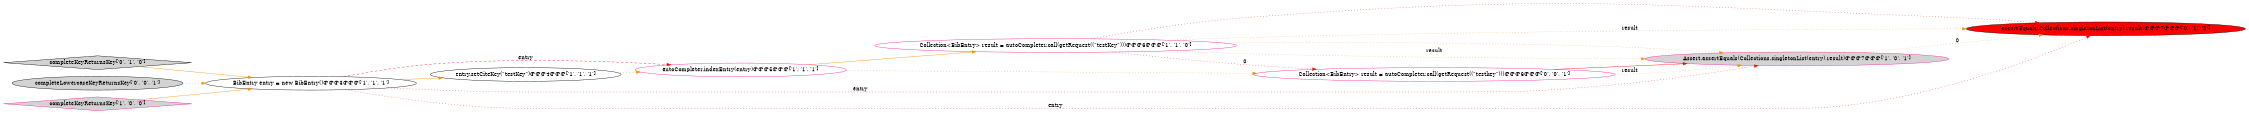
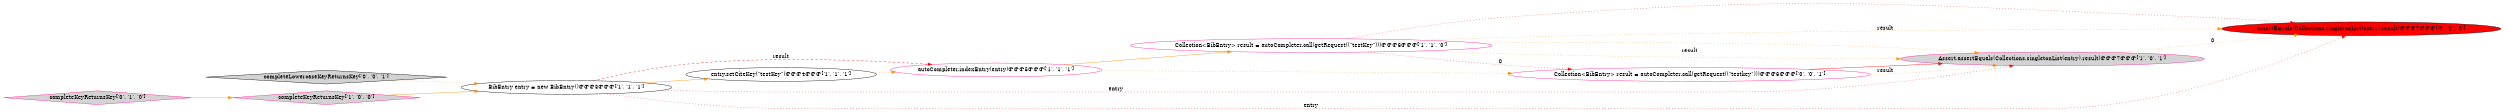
(526, 58) -> (781, 57)
(98, 63) -> (98, 98)
(193, 72) -> (210, 98)
(98, 83) -> (326, 77)
